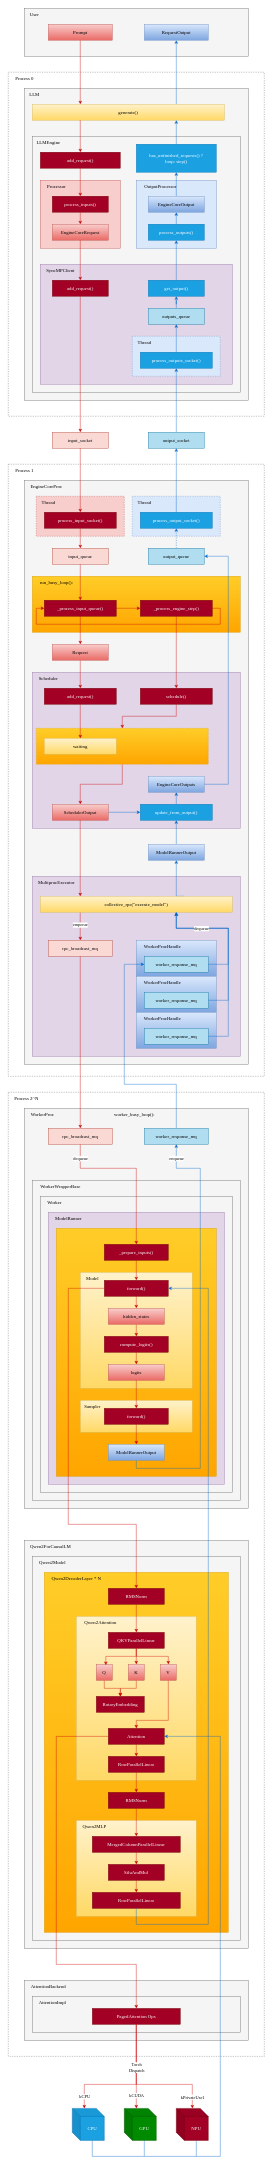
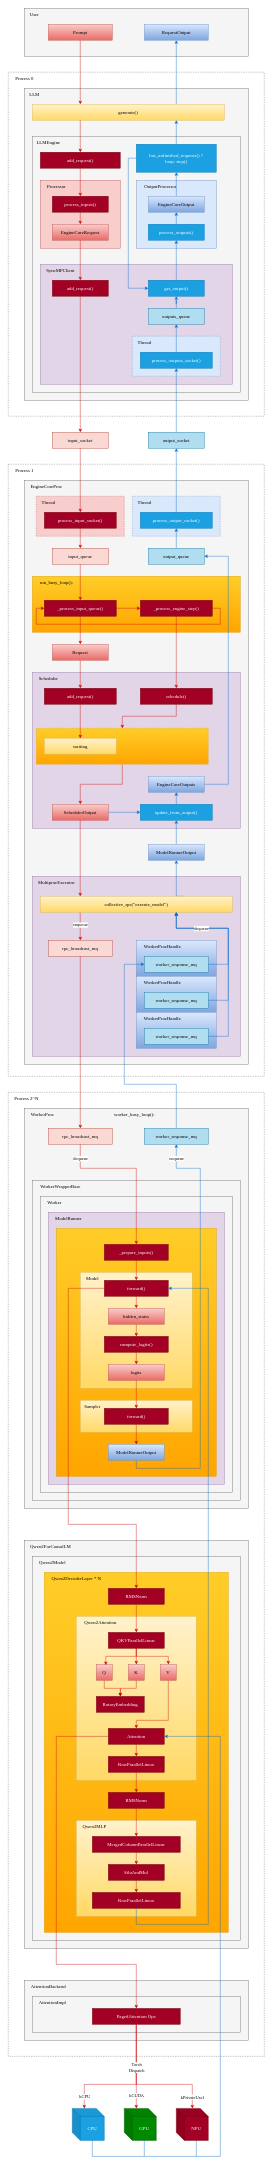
none -> (144, 288)
(176, 540) -> (176, 540)
